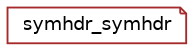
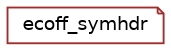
(97, 25) -> (86, 25)
